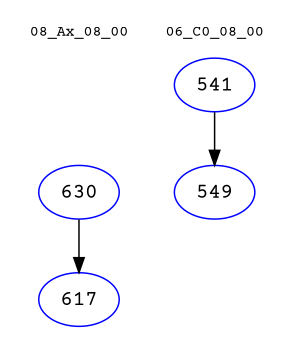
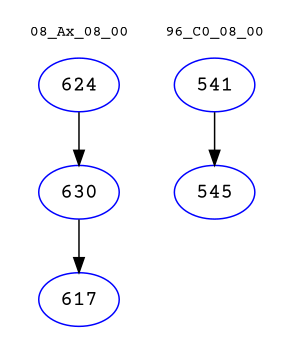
(215, 32) -> (215, 32)
none -> (79, 85)
(215, 192) -> (215, 192)
